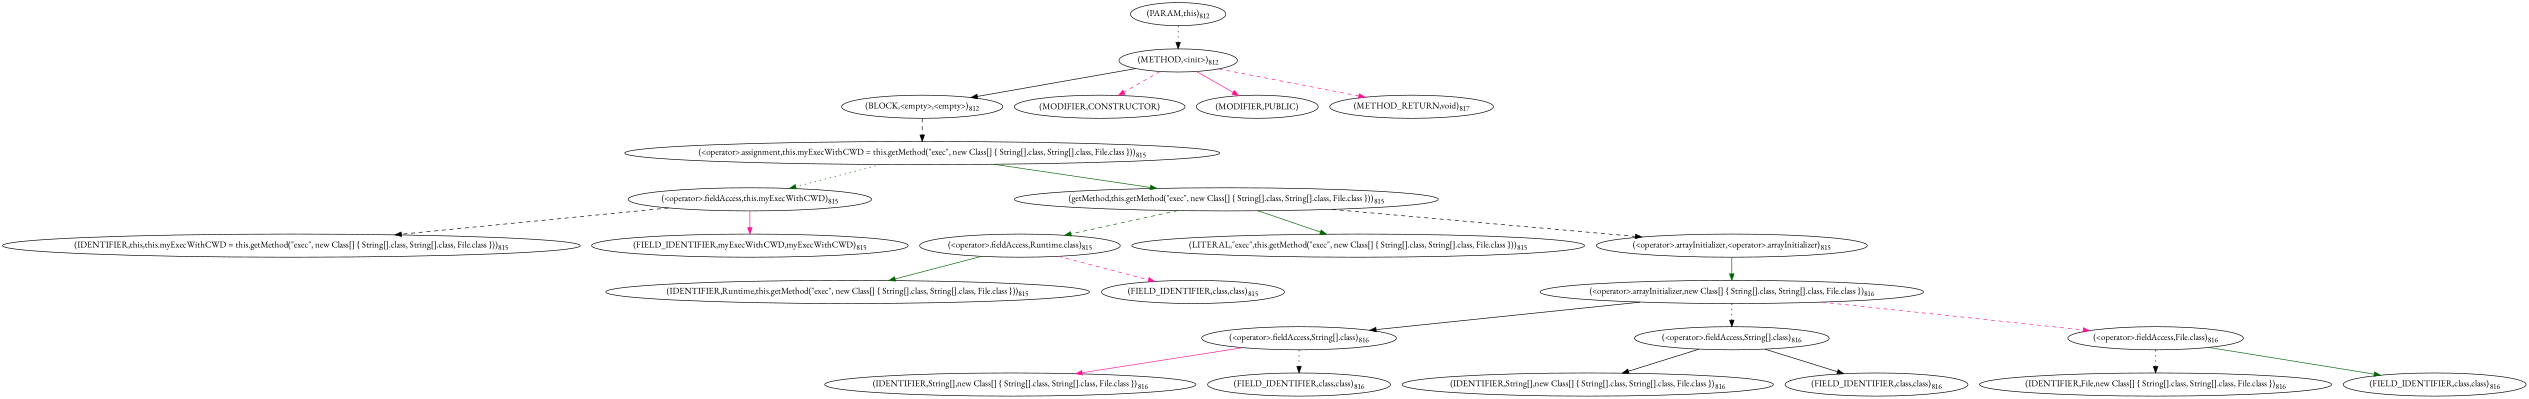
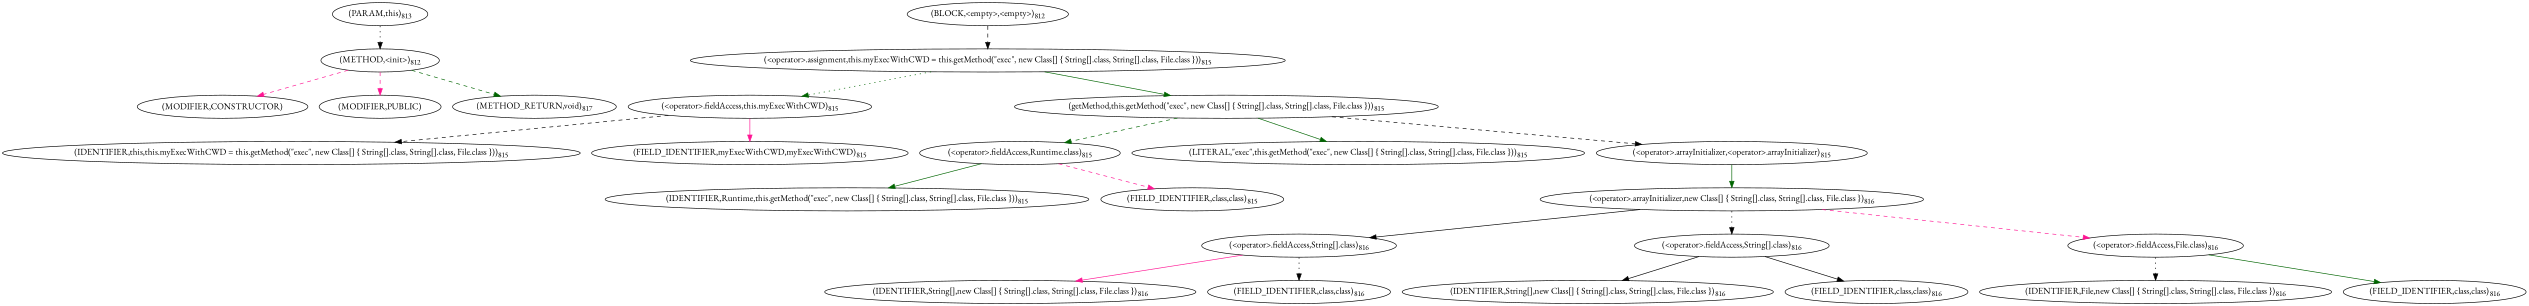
(1205, 13) -> (406, 13)
(1057, 82) -> none
(1215, 82) -> (380, 80)
(1289, 82) -> (453, 82)
